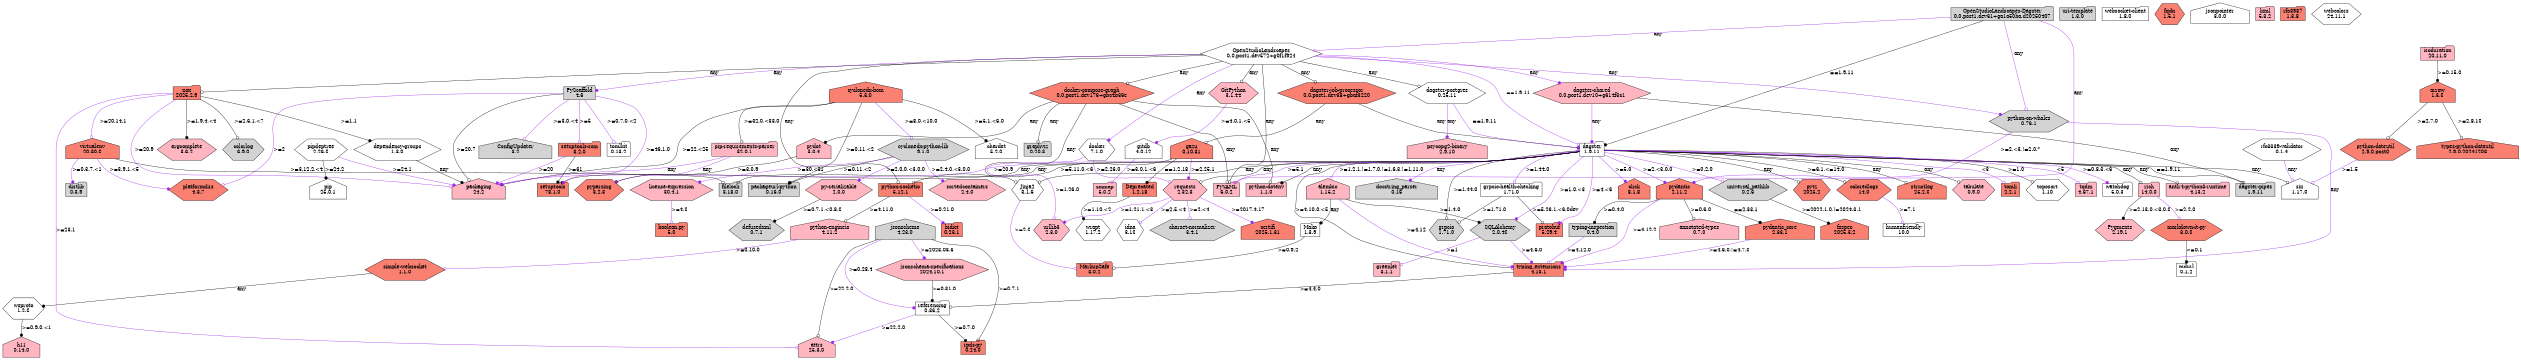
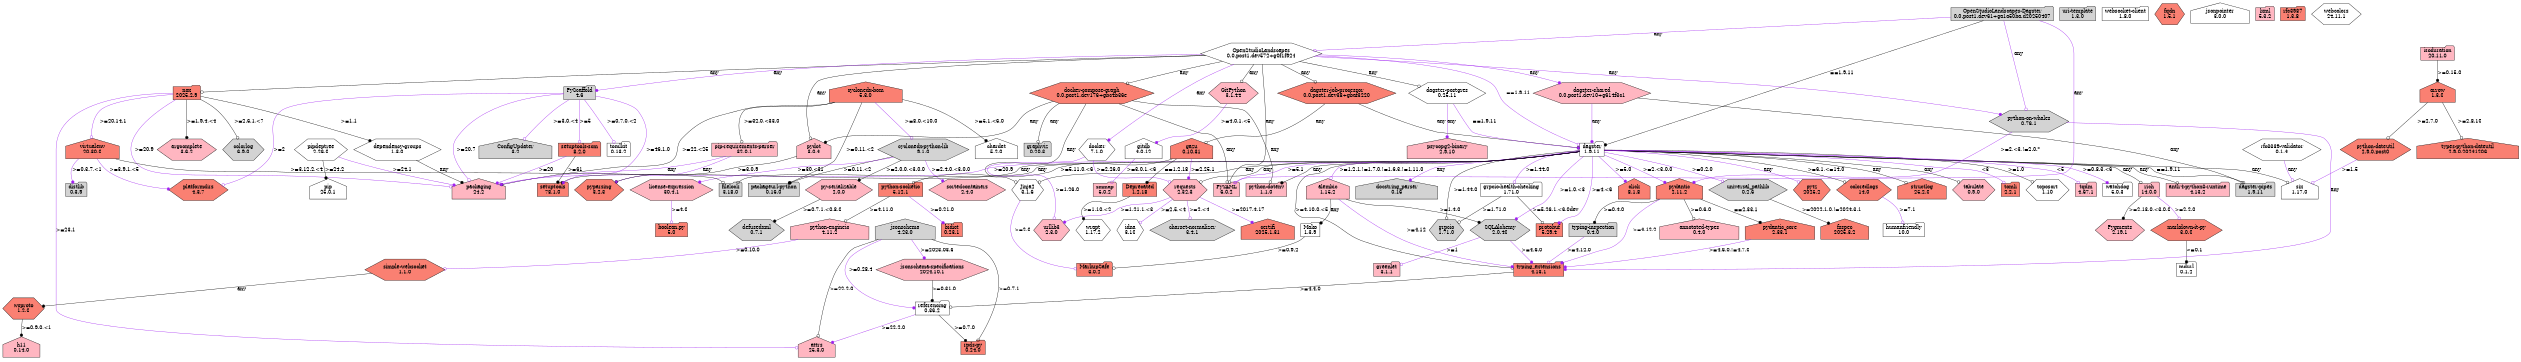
(856, 69) -> (982, 64)
(484, 114) -> (484, 114)
(1702, 159) -> (1702, 159)
(881, 170) -> (881, 170)
(1699, 230) -> (1699, 230)
(23, 308) -> (23, 308)
